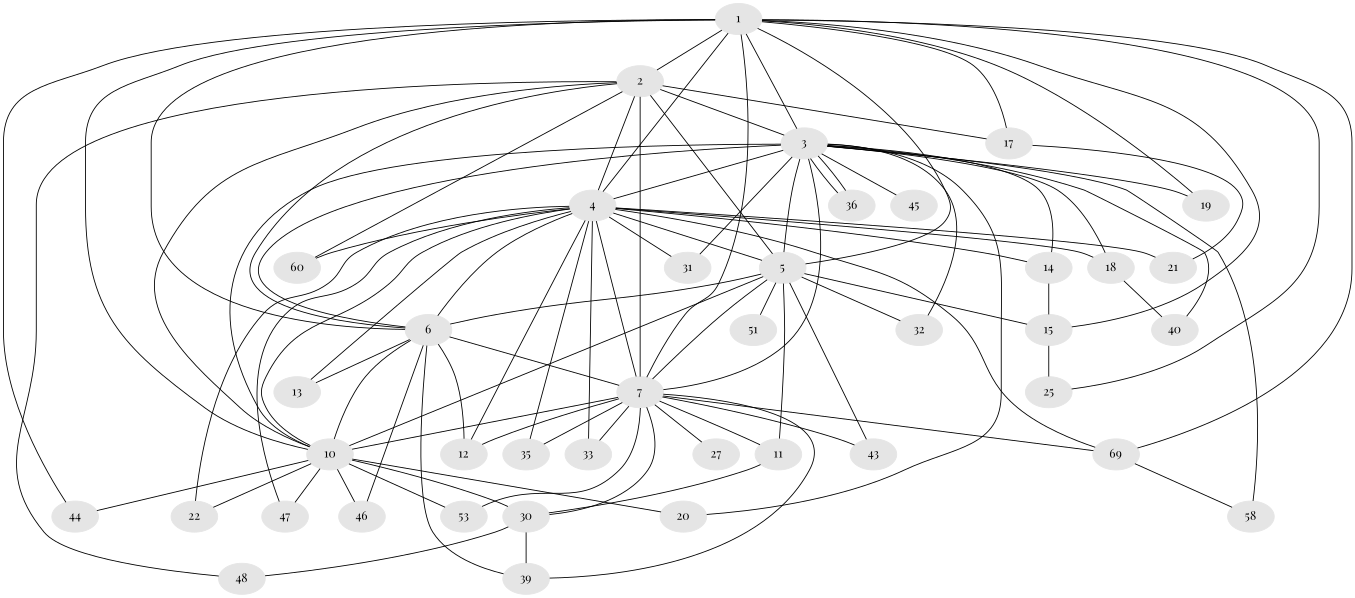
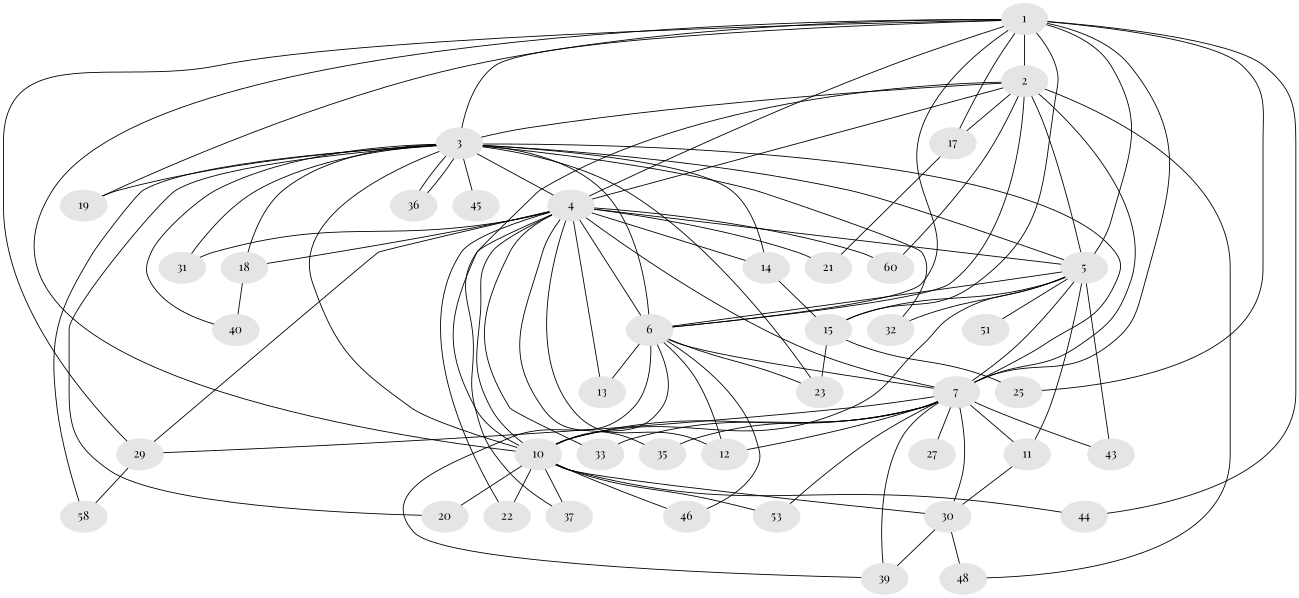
none -> (820, 392)
(1116, 454) -> (140, 454)
(285, 517) -> (569, 517)
